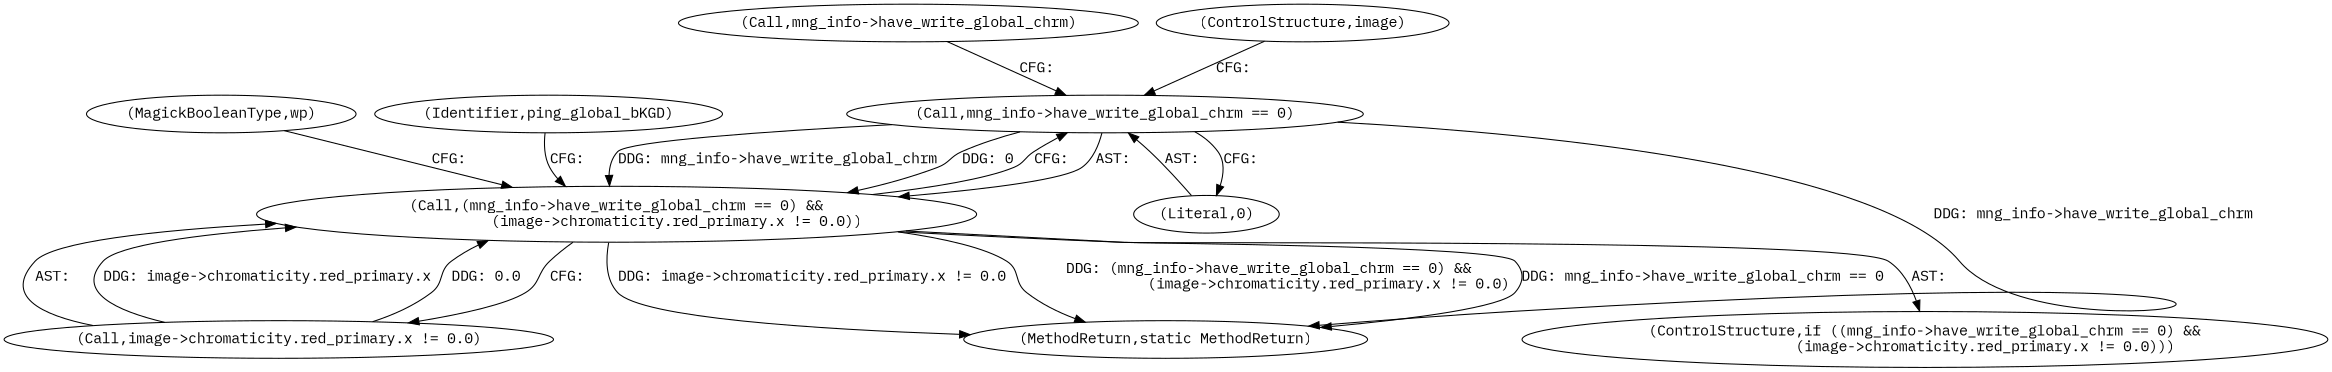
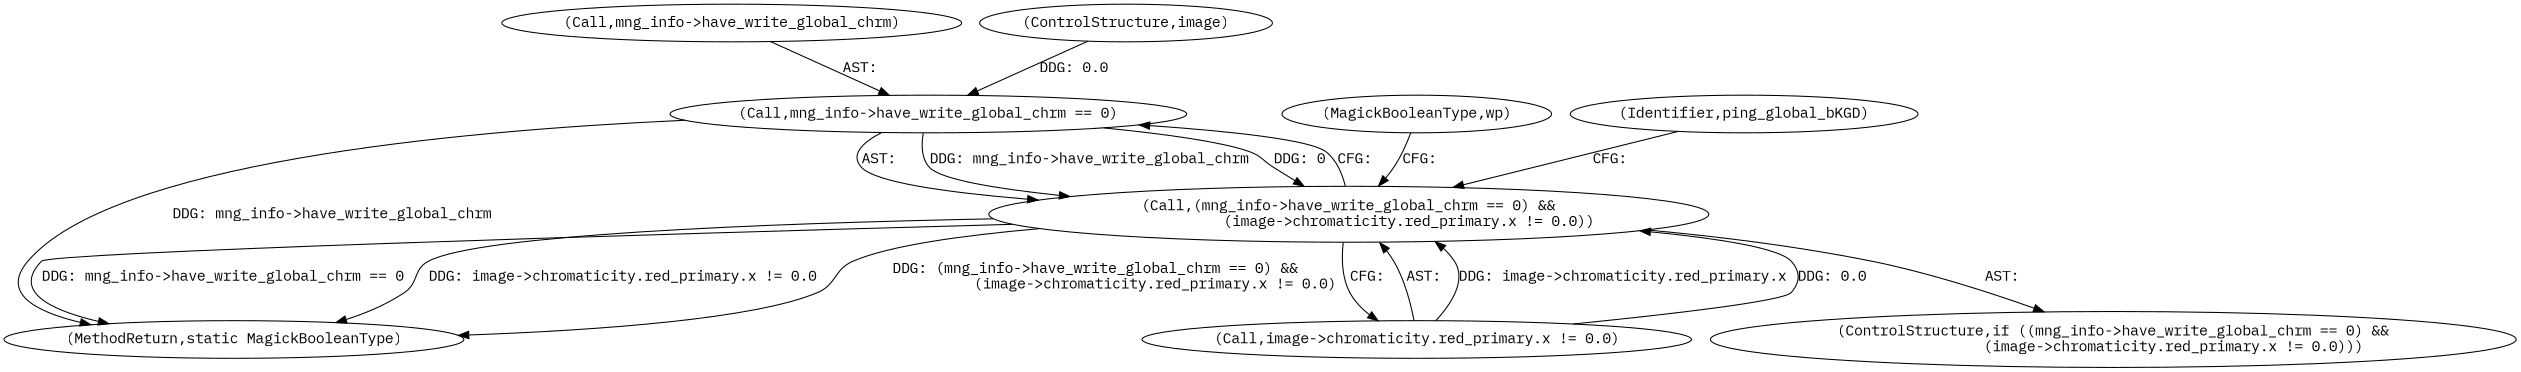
(1041, 69) -> (865, 69)
(1238, 69) -> (1074, 69)
(1206, 214) -> none
(1166, 339) -> (234, 339)
